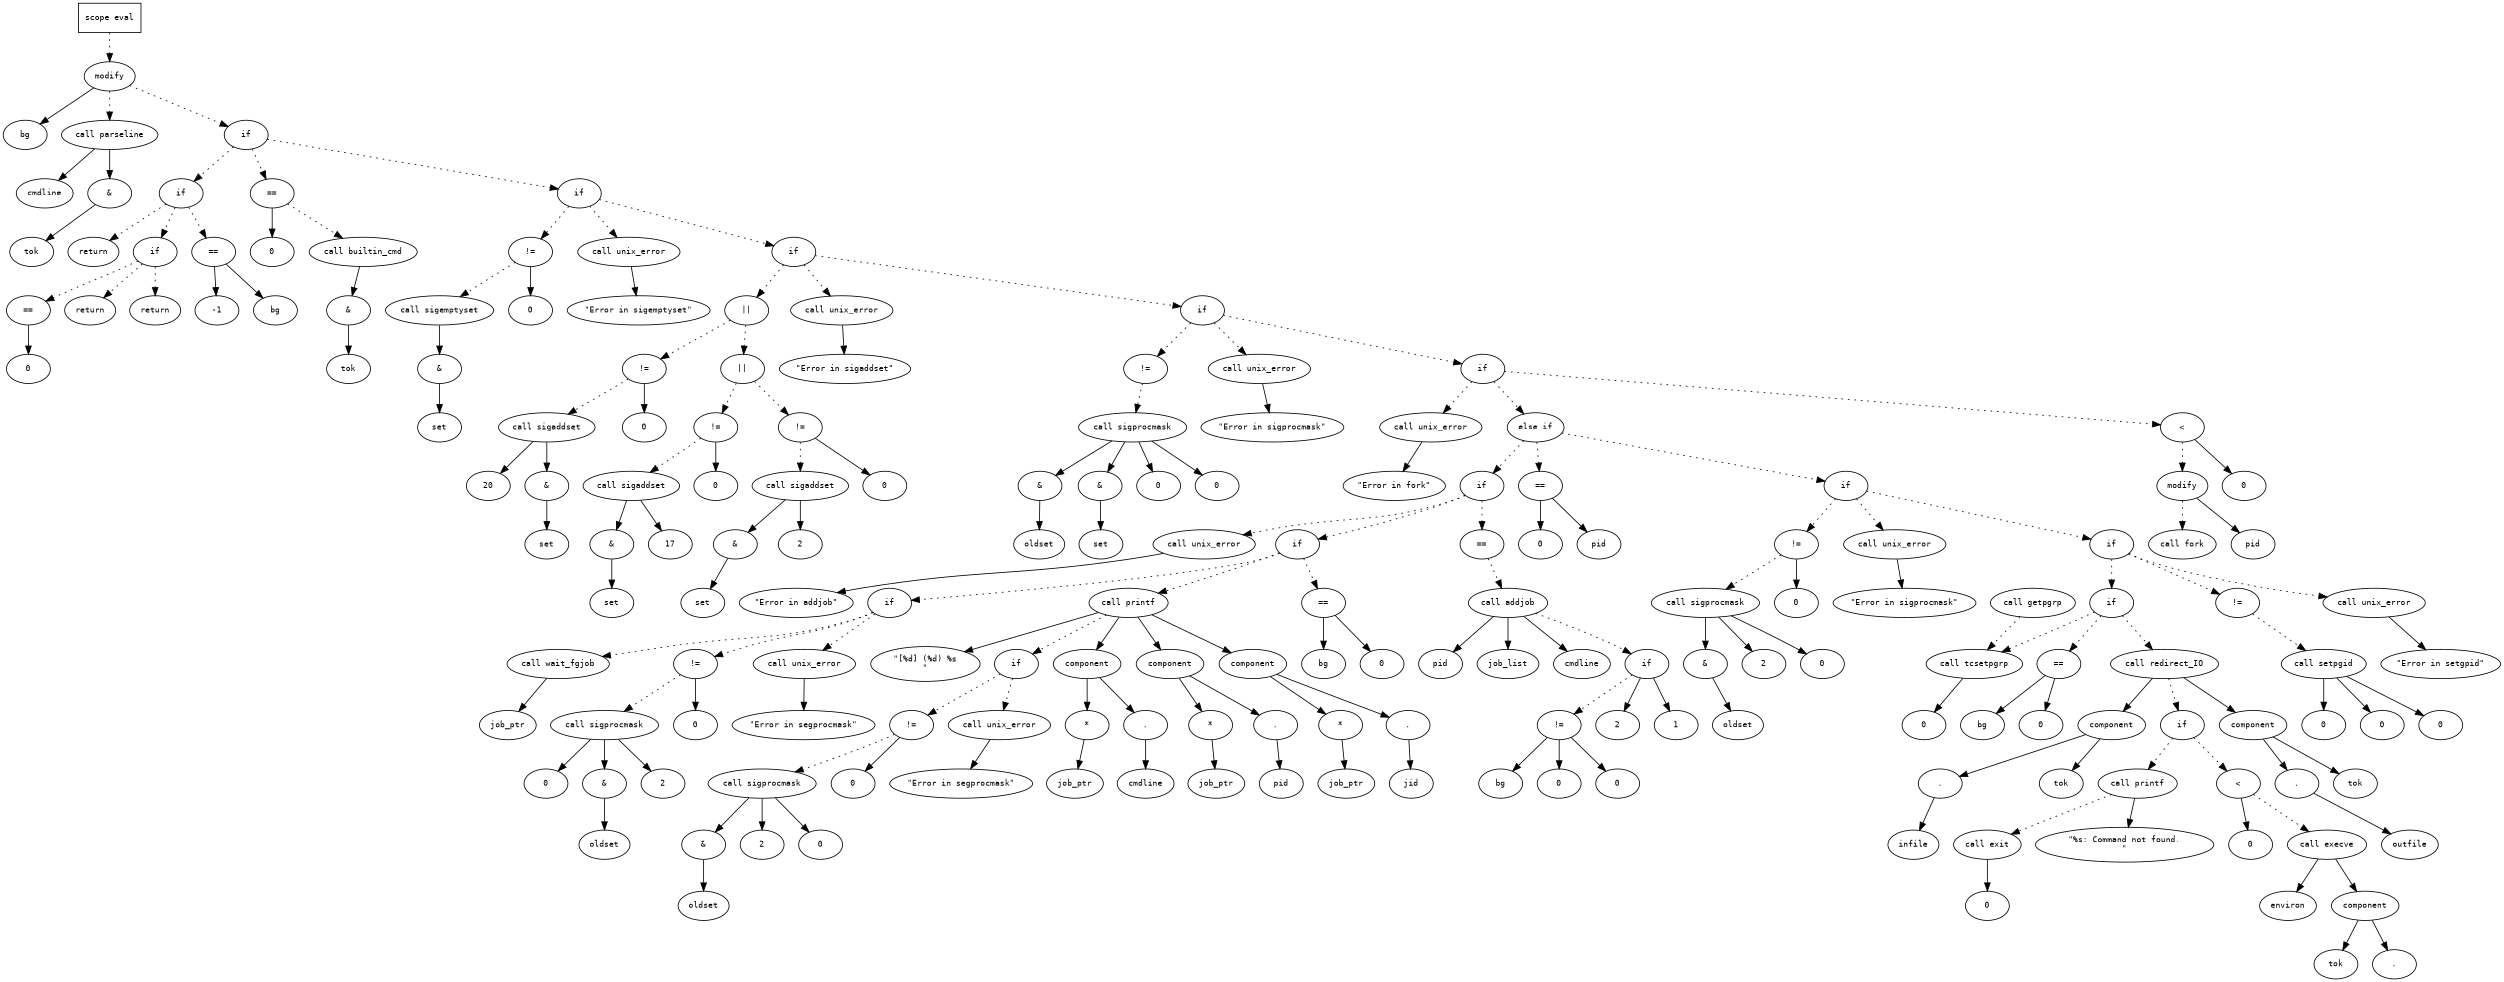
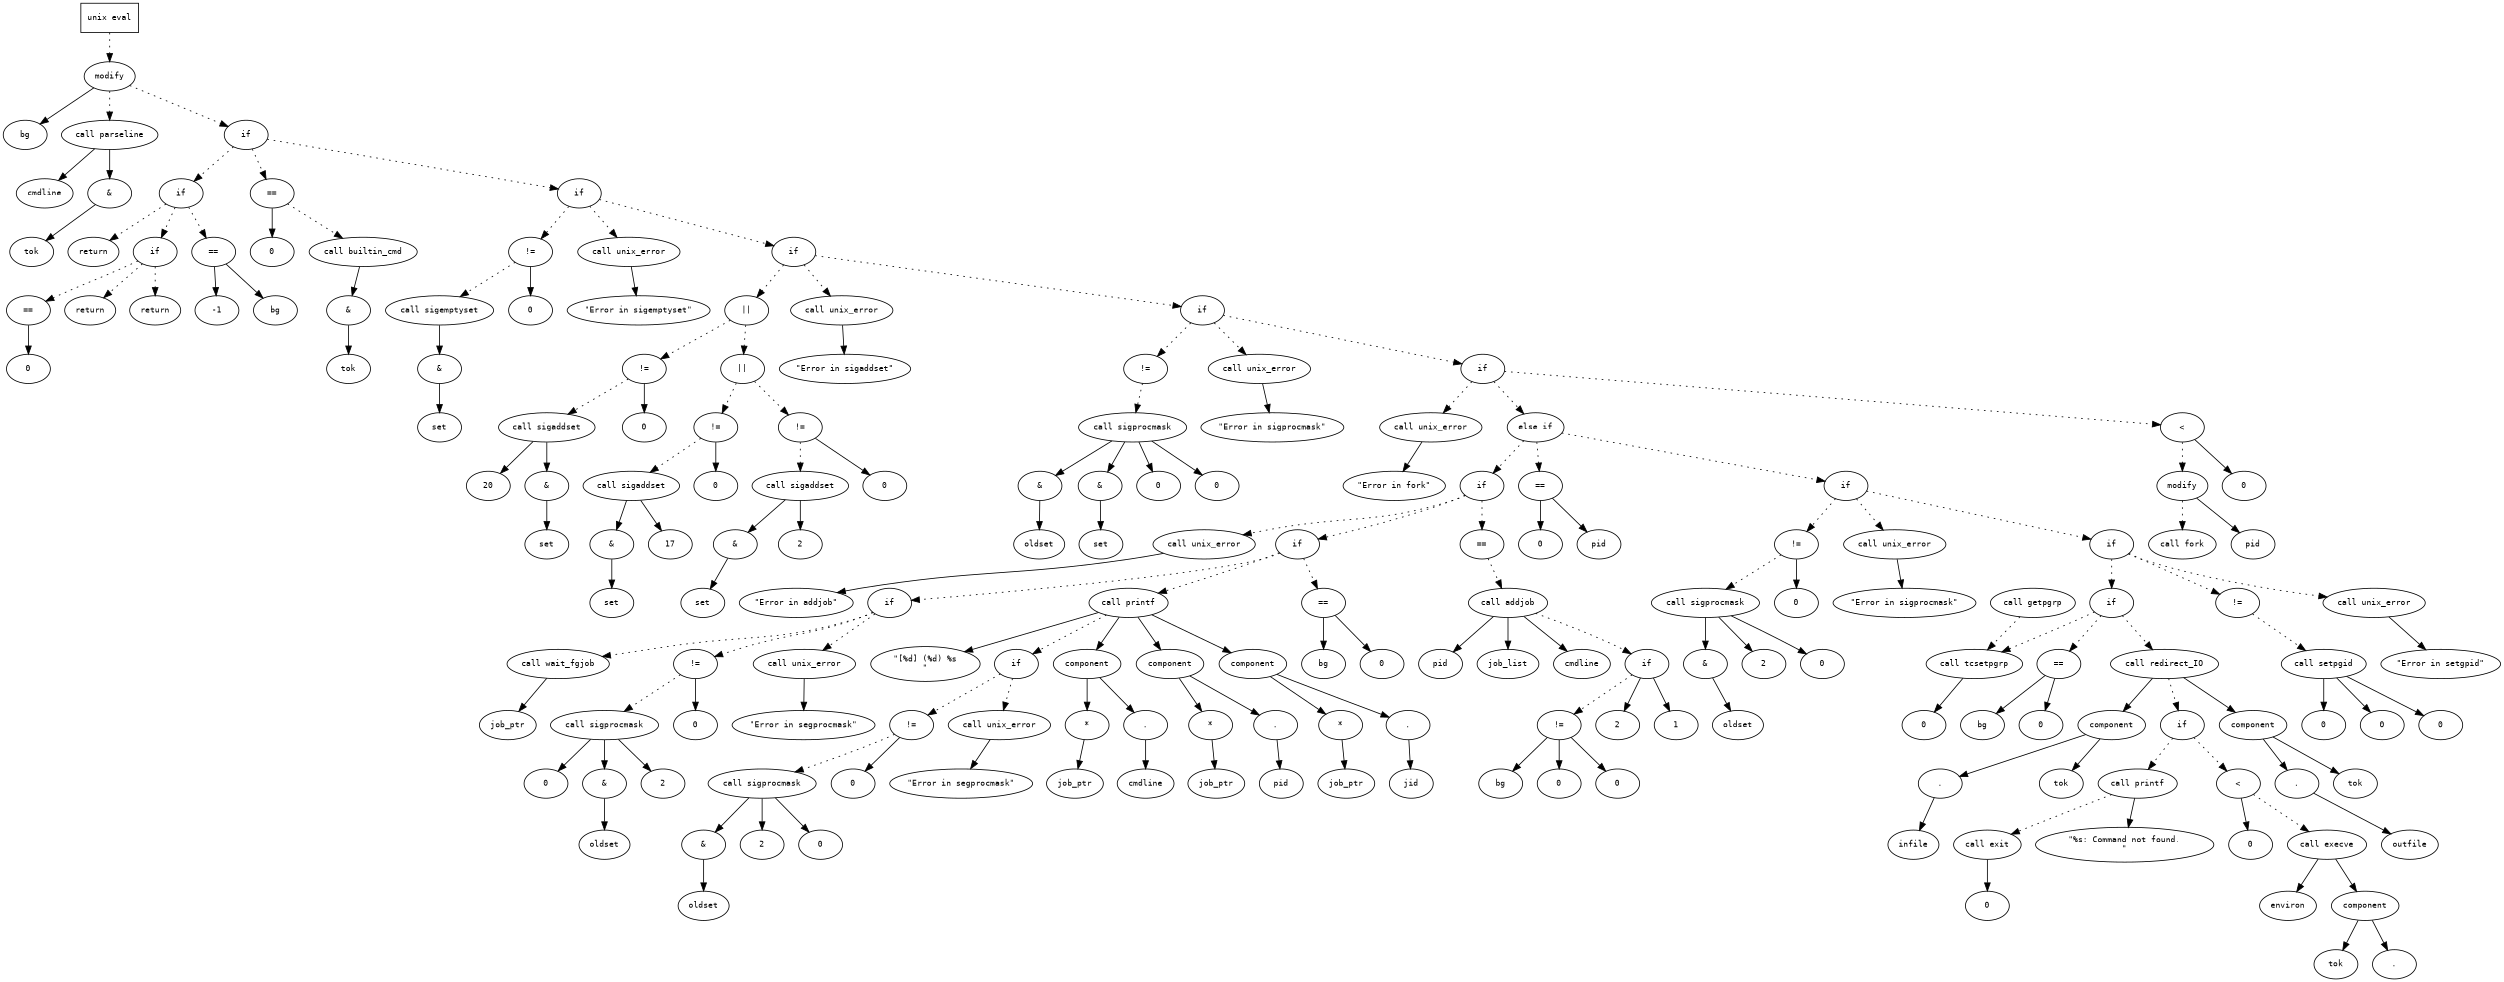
(110, 18) -> (110, 18)
